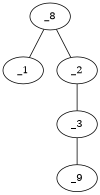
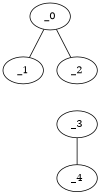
(50, 16) -> (50, 16)
(77, 97) -> none
(77, 178) -> (77, 178)
